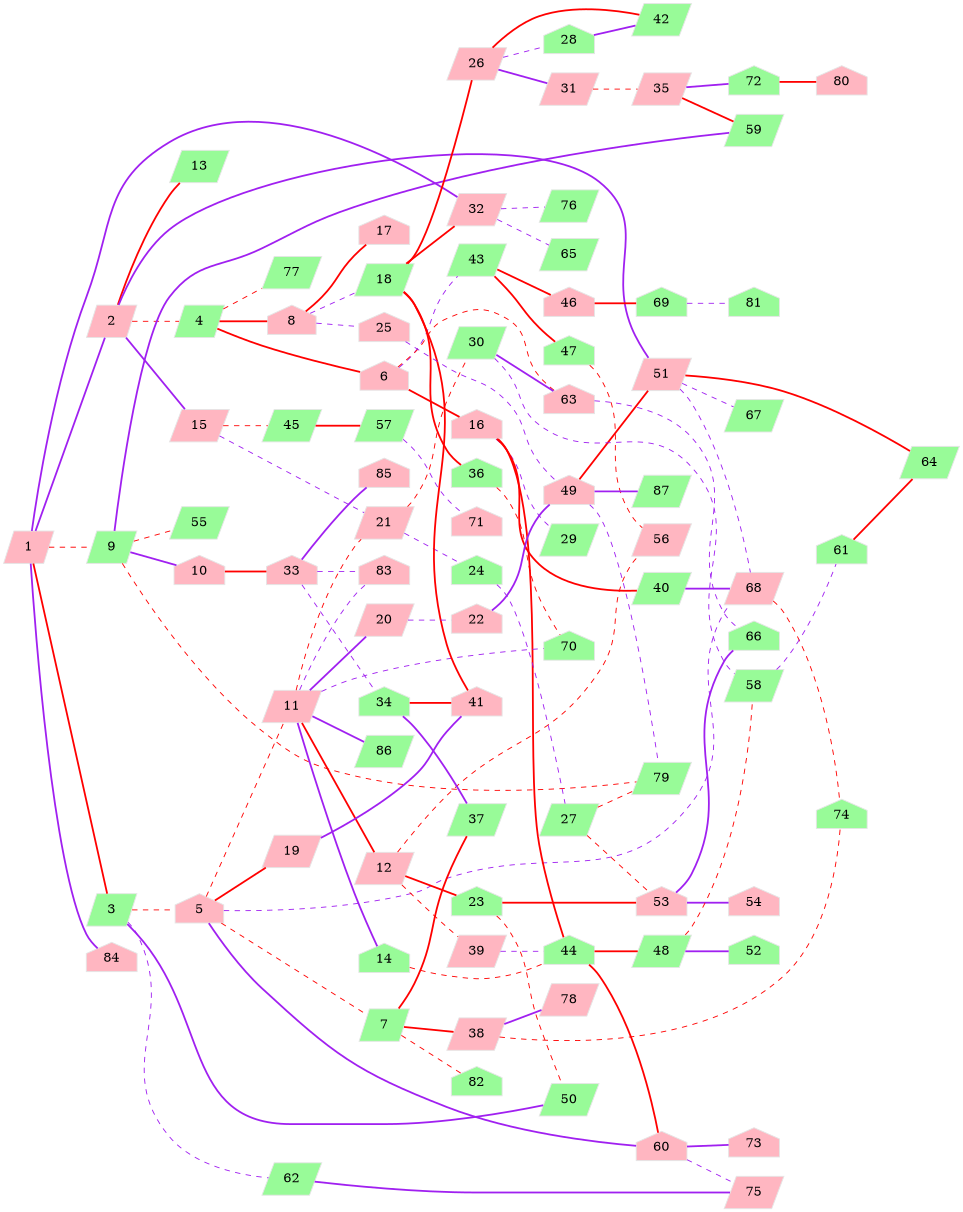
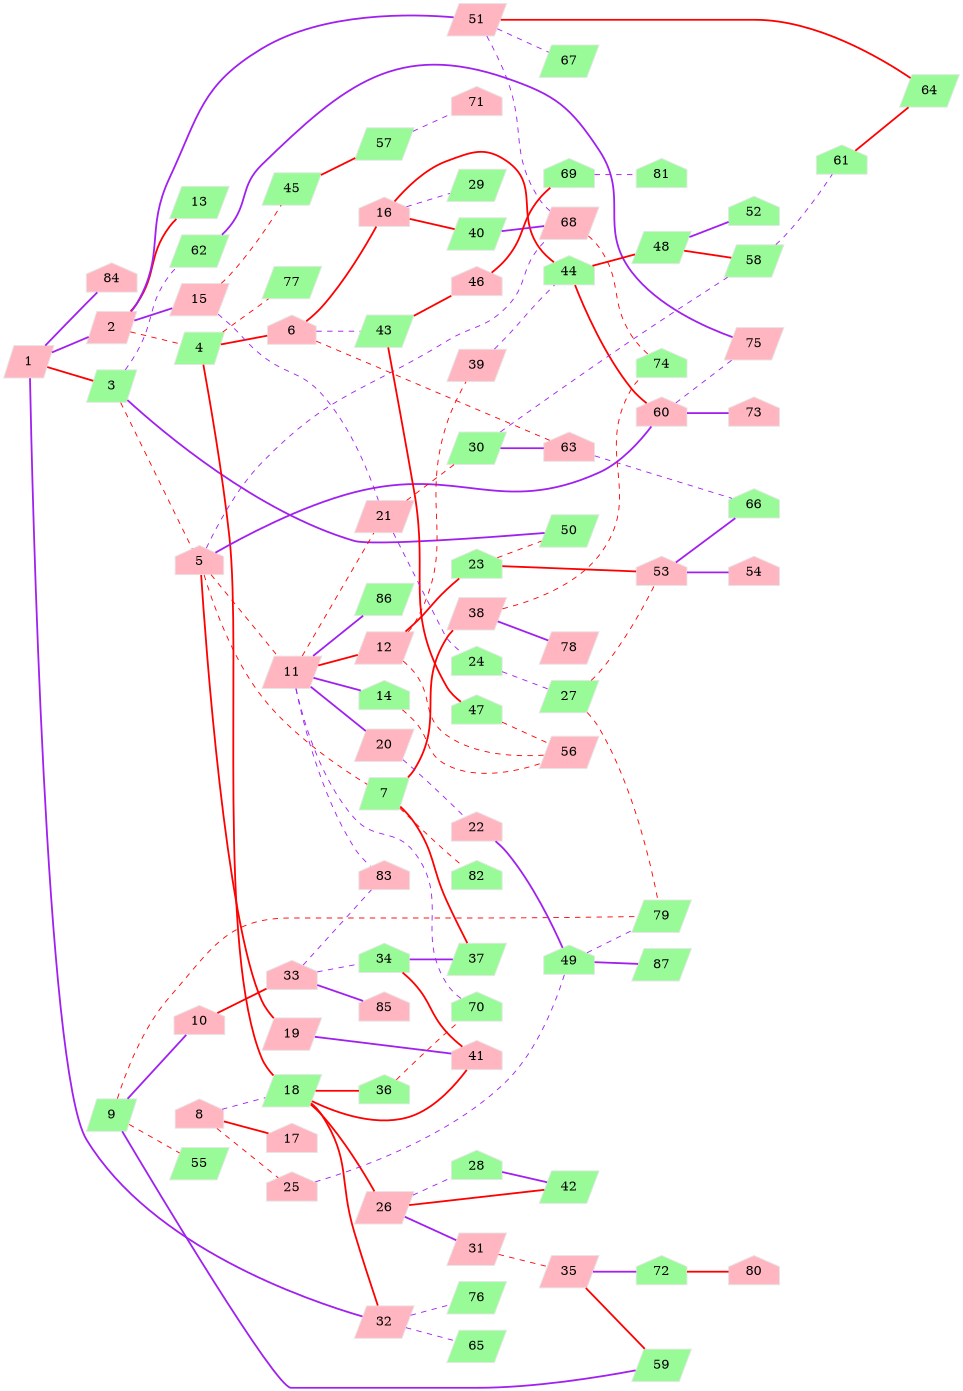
(243, 321) -> (233, 722)
(338, 325) -> (248, 1153)
(621, 426) -> none
(569, 491) -> (569, 961)
(70, 547) -> none
(734, 823) -> (708, 254)
(477, 979) -> (458, 770)
